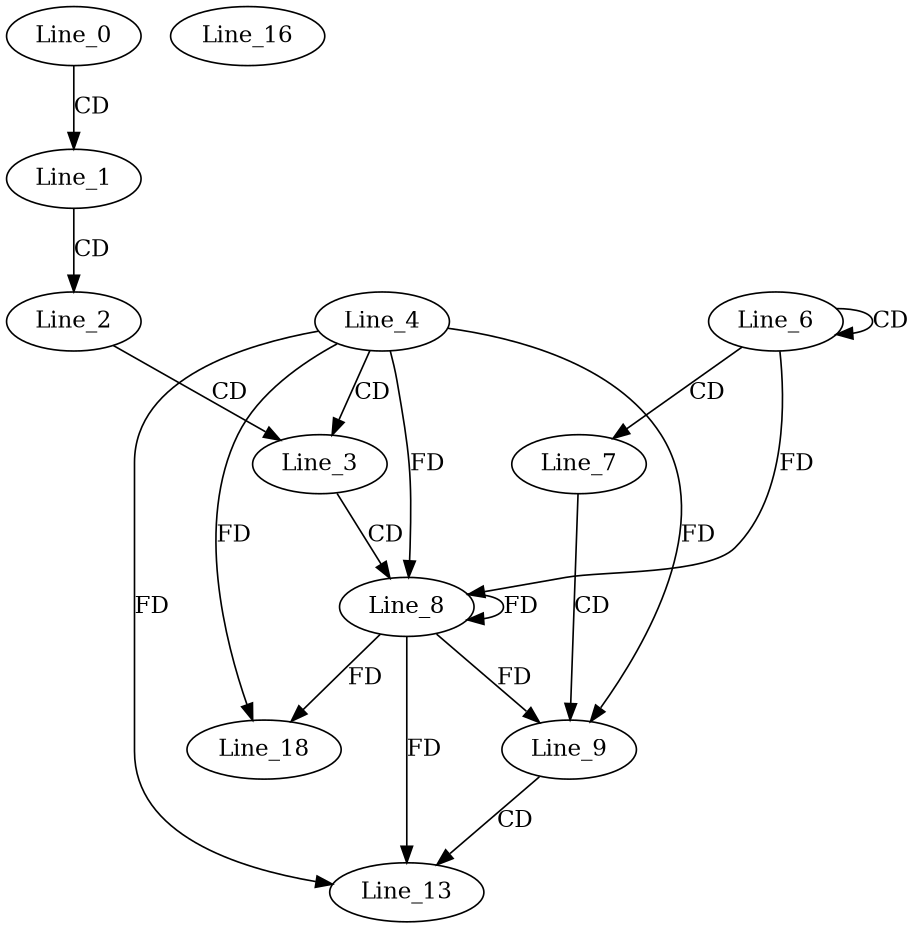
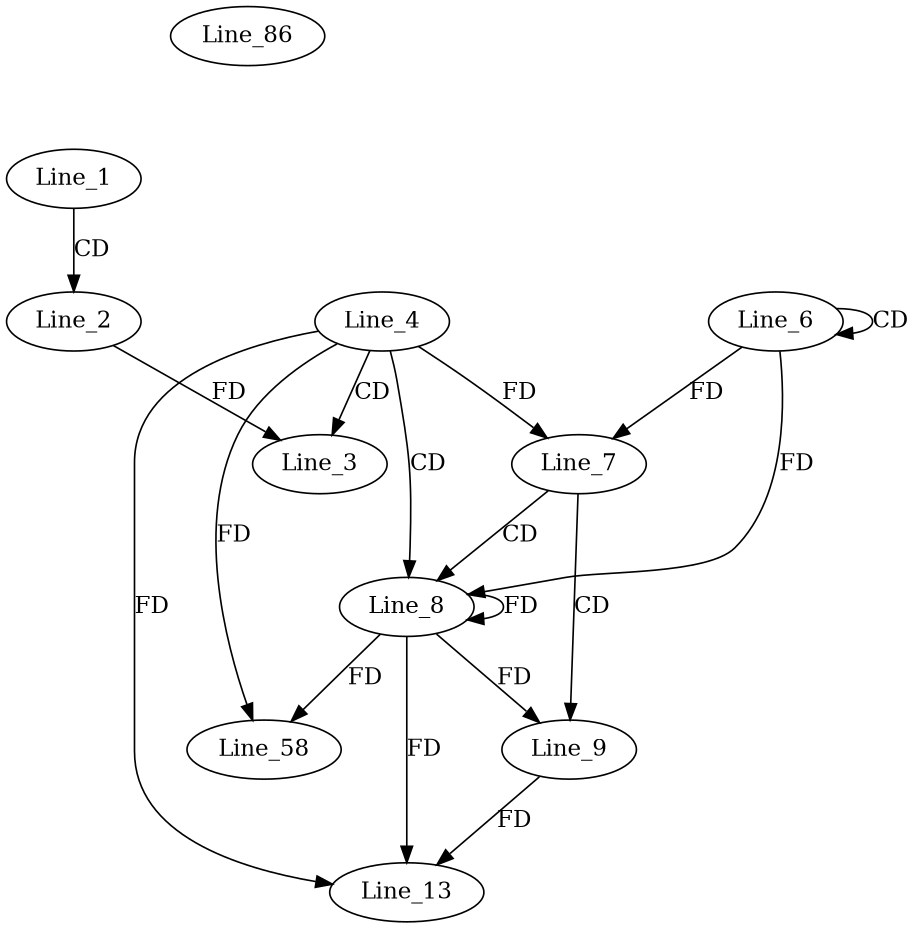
(74, 36) -> none
(248, 36) -> (248, 36)
(230, 393) -> (230, 393)
(707, 393) -> (707, 393)
(671, 458) -> (477, 386)
(428, 464) -> (428, 464)
(359, 529) -> (499, 530)
(264, 750) -> (264, 750)
(515, 821) -> (515, 821)
